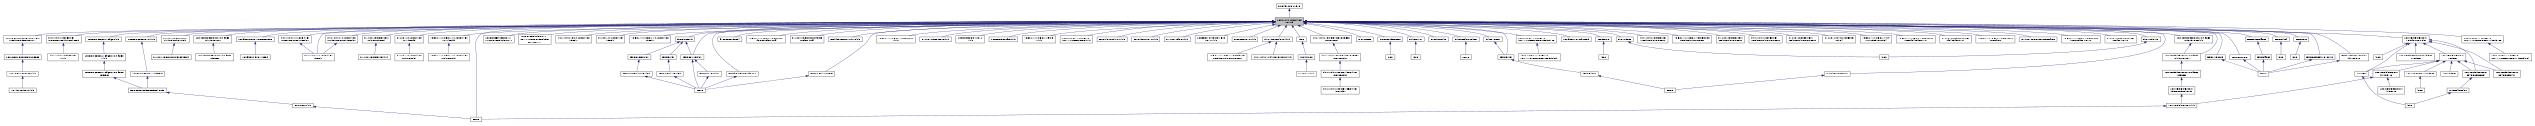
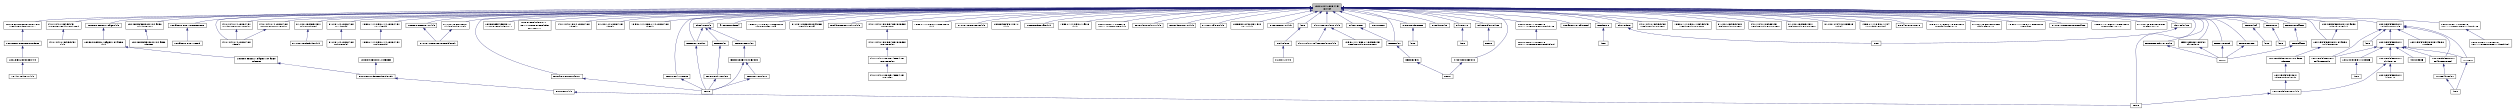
(1289, 14) -> (1624, 11)
(807, 39) -> (807, 25)
(145, 58) -> (430, 35)
(702, 66) -> (751, 69)
